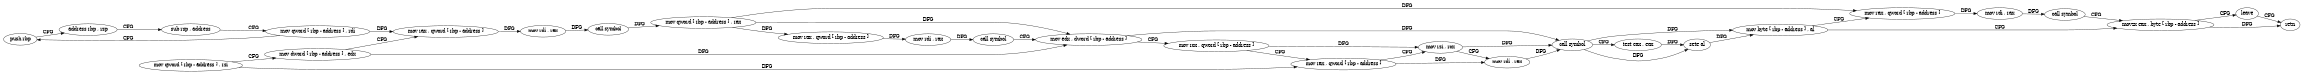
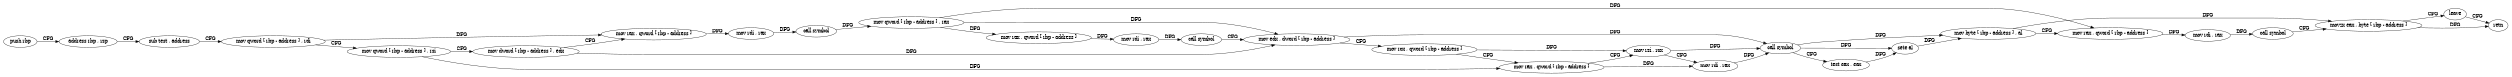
(2000, 28) -> (2208, 16)
(191, 30) -> (169, 42)
(160, 41) -> (334, 46)
